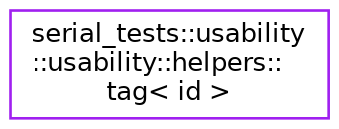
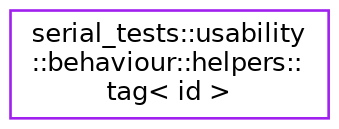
(170, 64) -> (170, 64)
